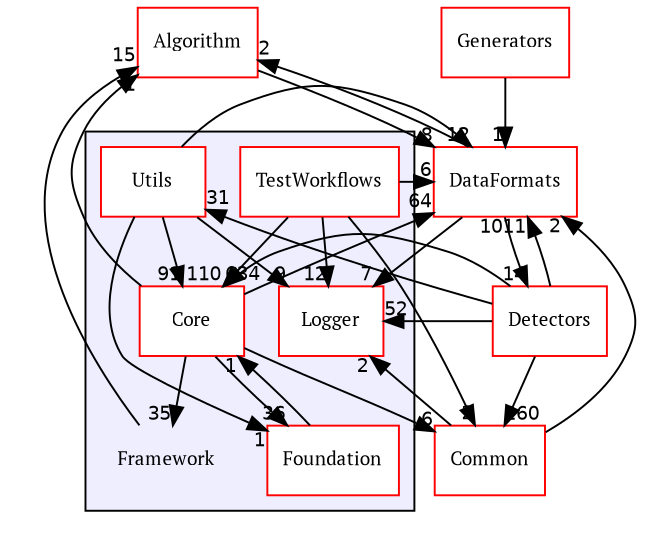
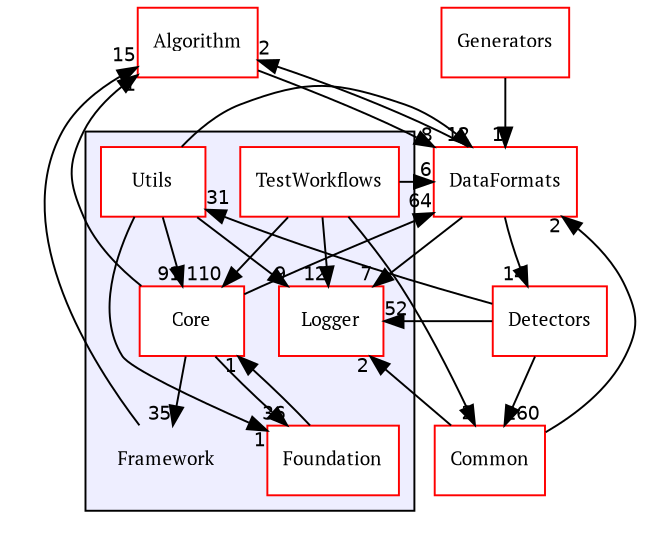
(348, 235) -> none
(544, 261) -> none
(330, 386) -> none
